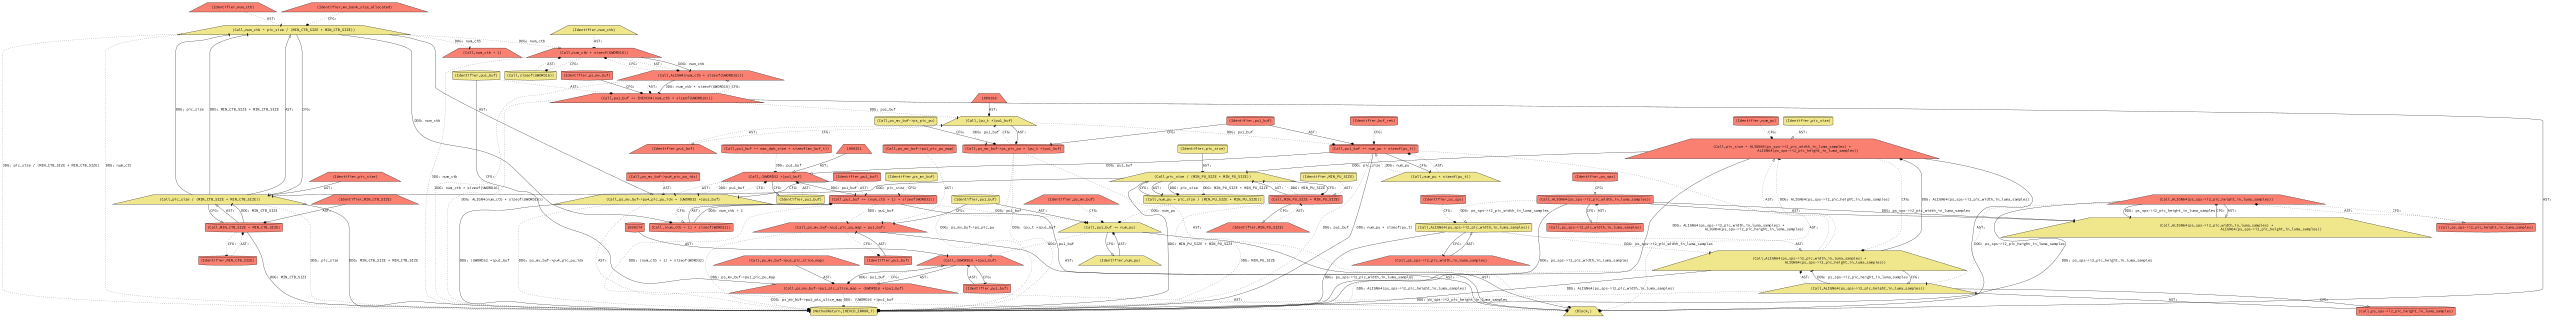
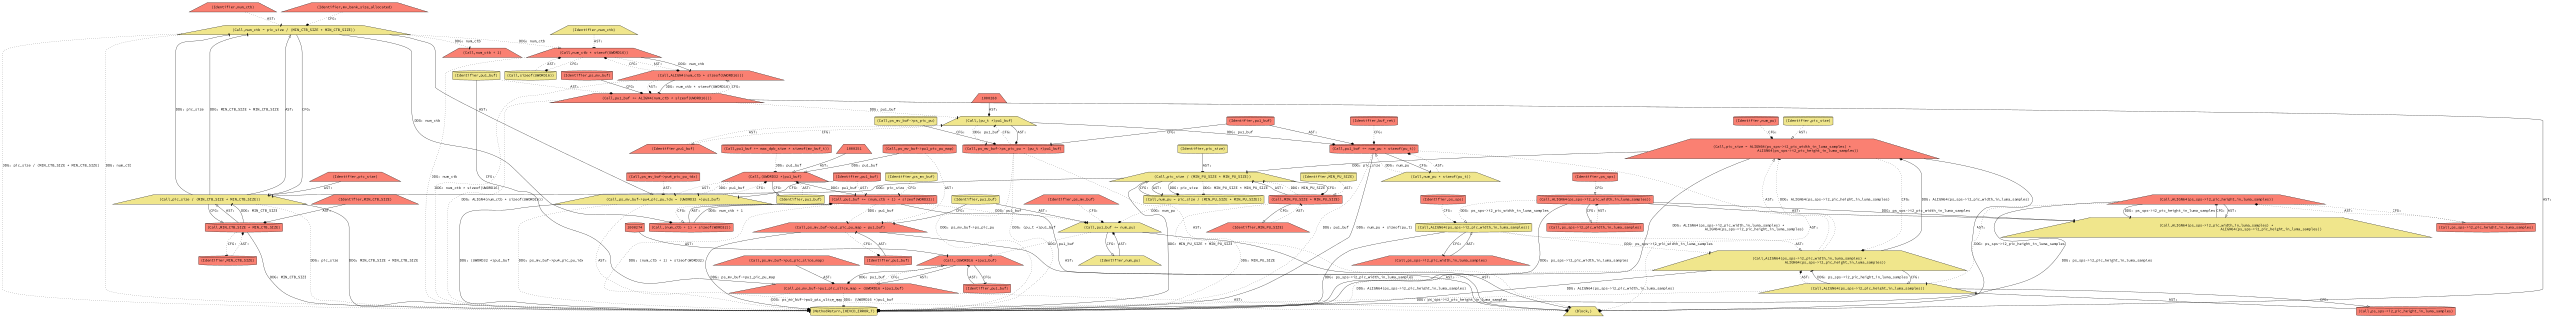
(657, 98) -> (657, 98)
(1189, 131) -> (1189, 131)
(1071, 164) -> (853, 163)
(707, 270) -> (707, 270)
